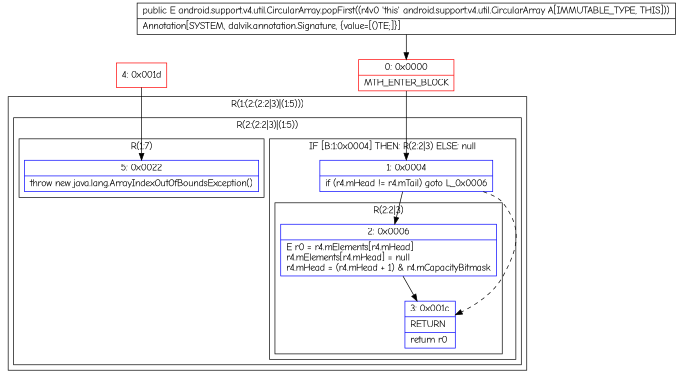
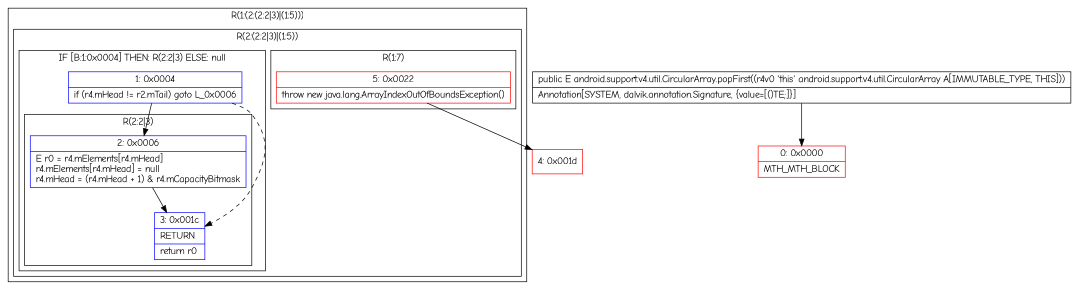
(406, 83) -> (802, 169)
(142, 122) -> (476, 125)
(406, 122) -> none
(142, 176) -> (393, 87)
(406, 183) -> (155, 95)
